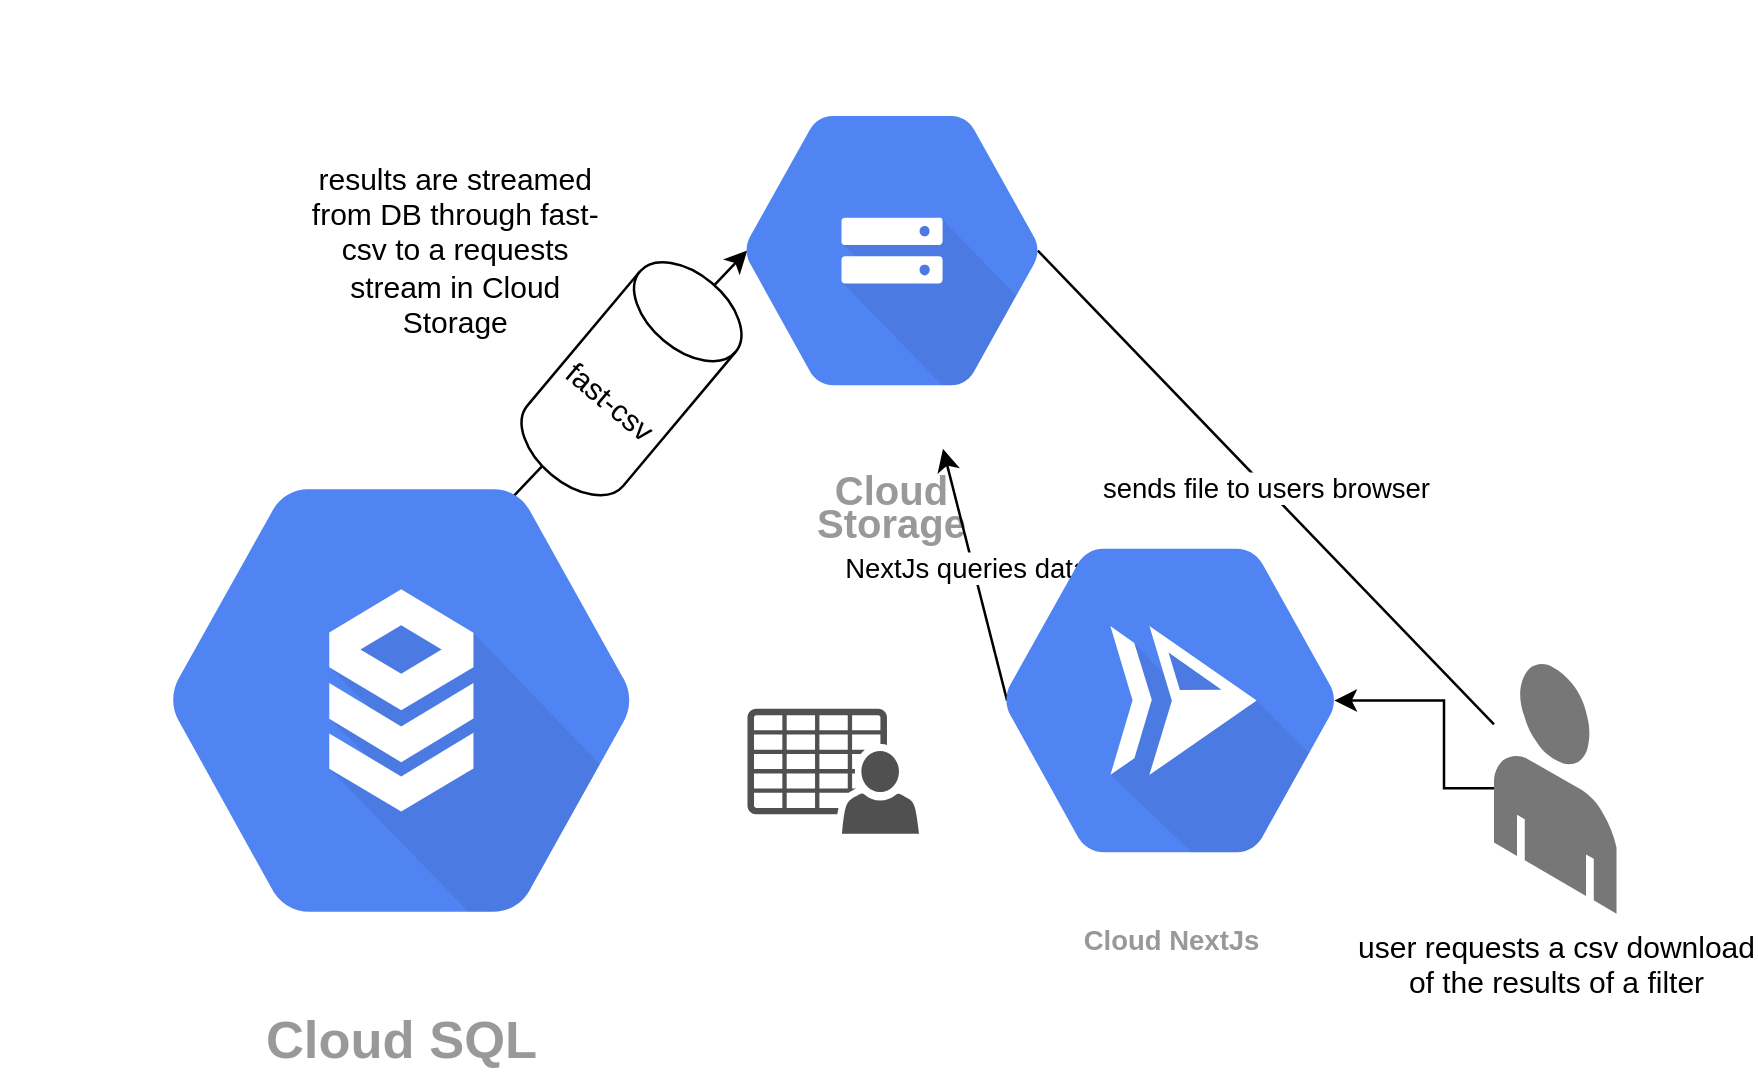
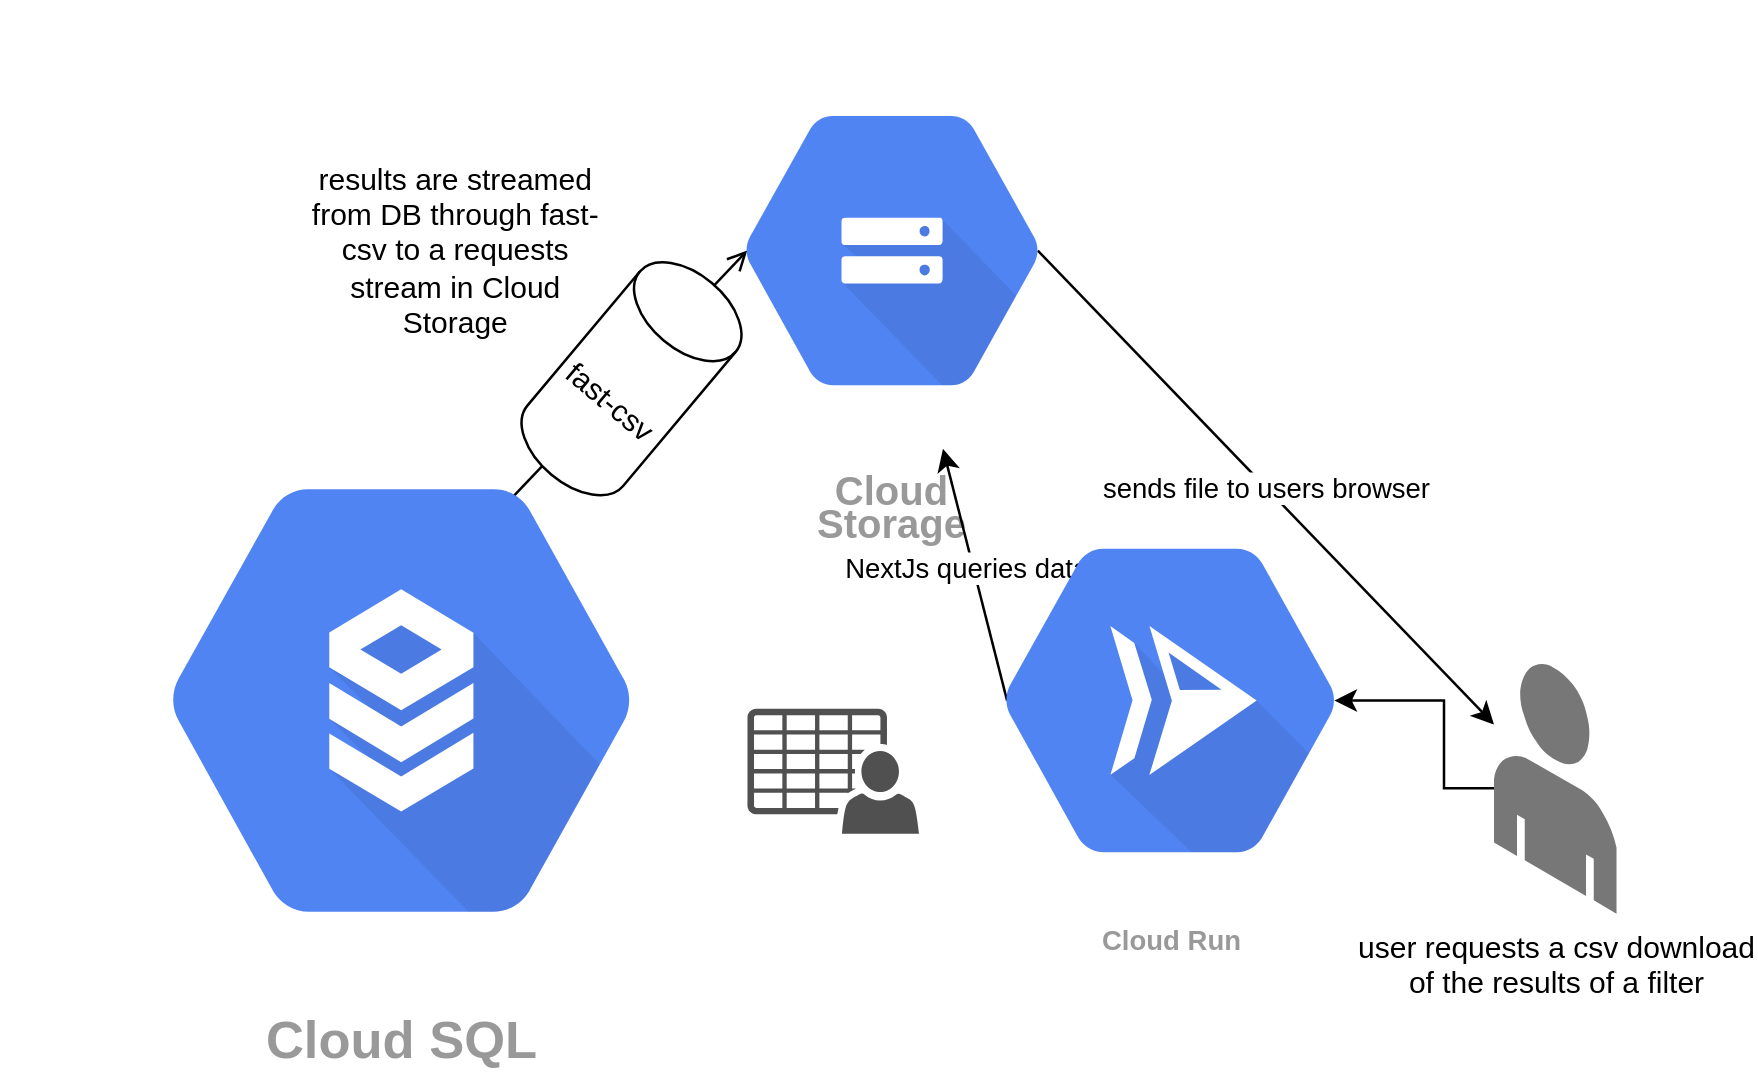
(735, 264) -> (738, 260)
(1487, 717) -> (1481, 712)
(1173, 943) -> (1173, 943)
